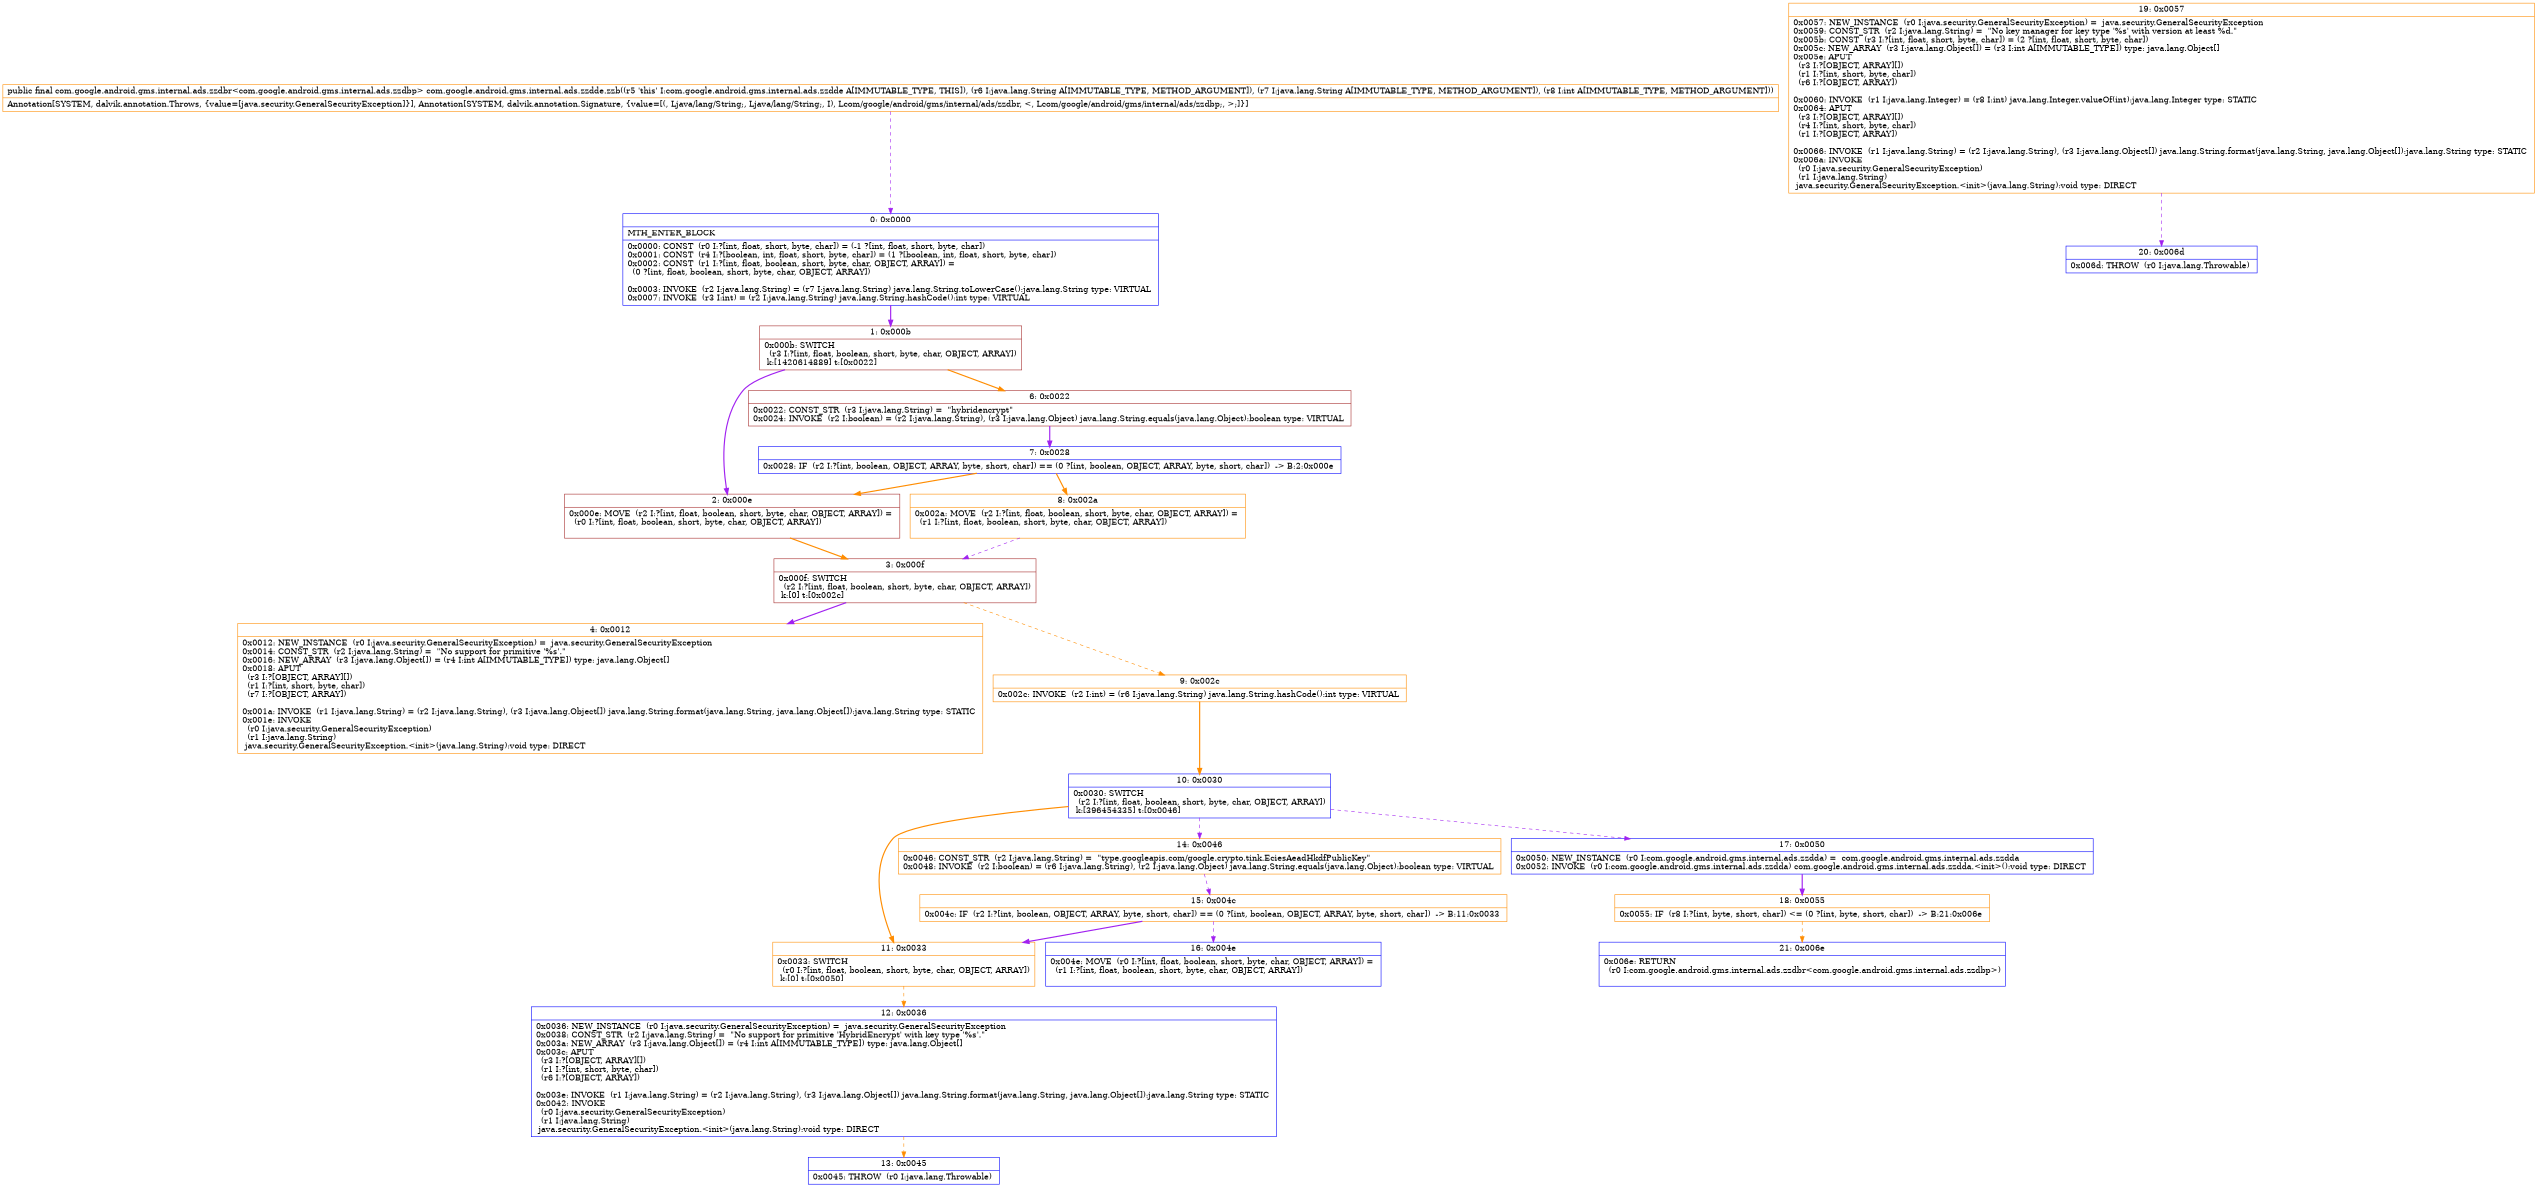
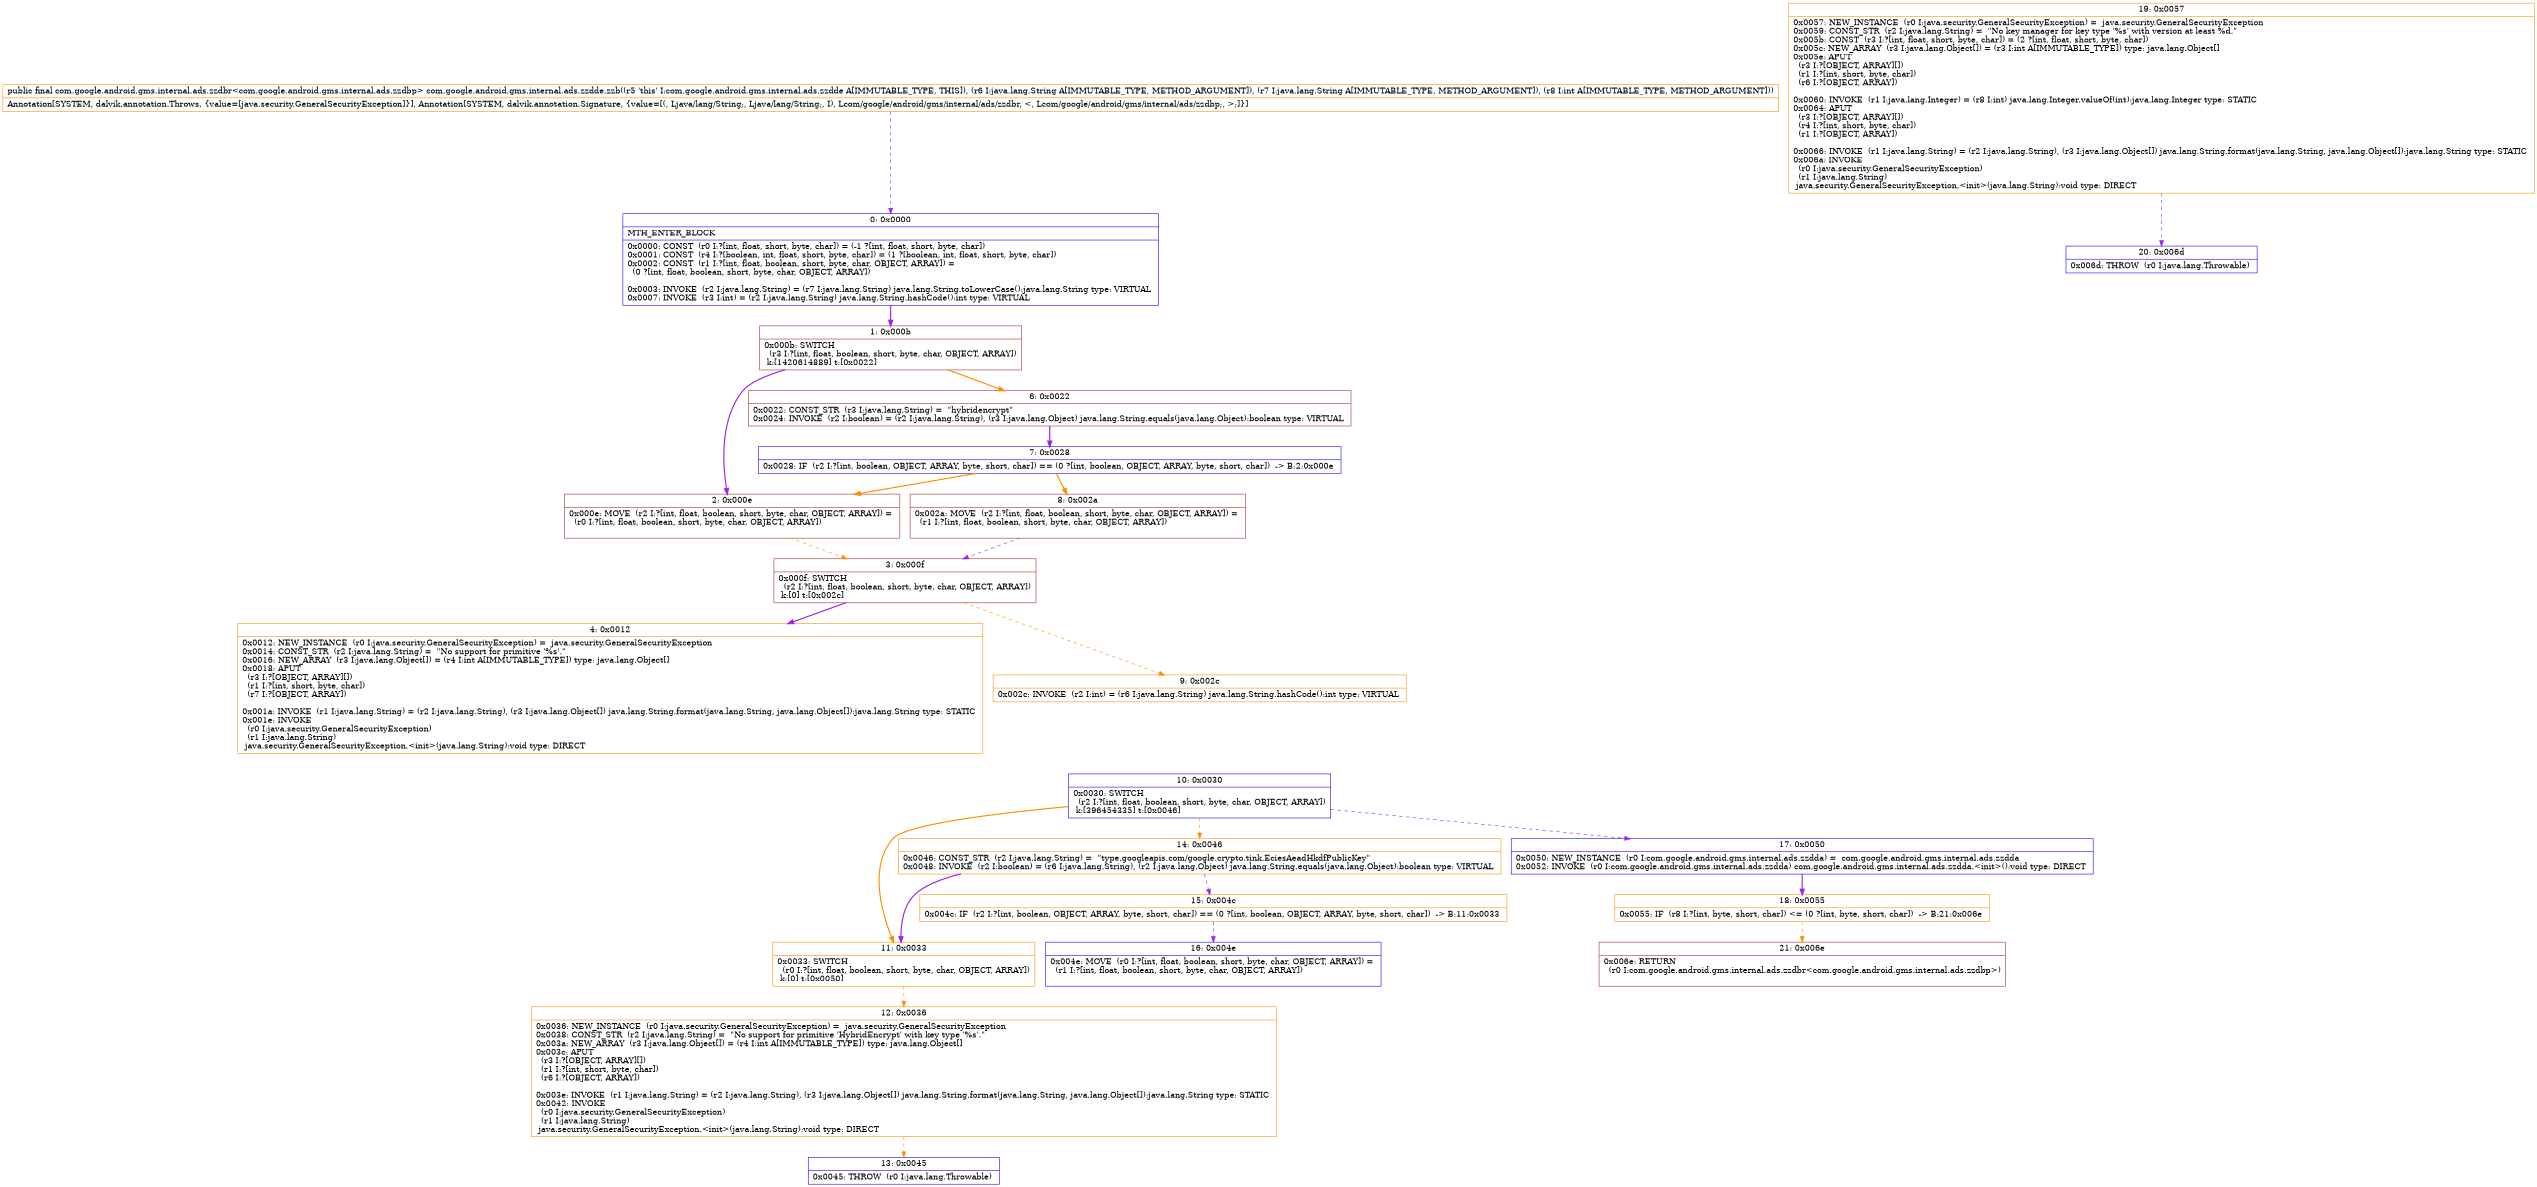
(1078, 516) -> (1078, 516)
(816, 547) -> (816, 547)
(1200, 735) -> none
(1200, 825) -> (1200, 825)
(1086, 931) -> (917, 893)
(1802, 964) -> (1802, 964)
(904, 1072) -> (904, 1072)
